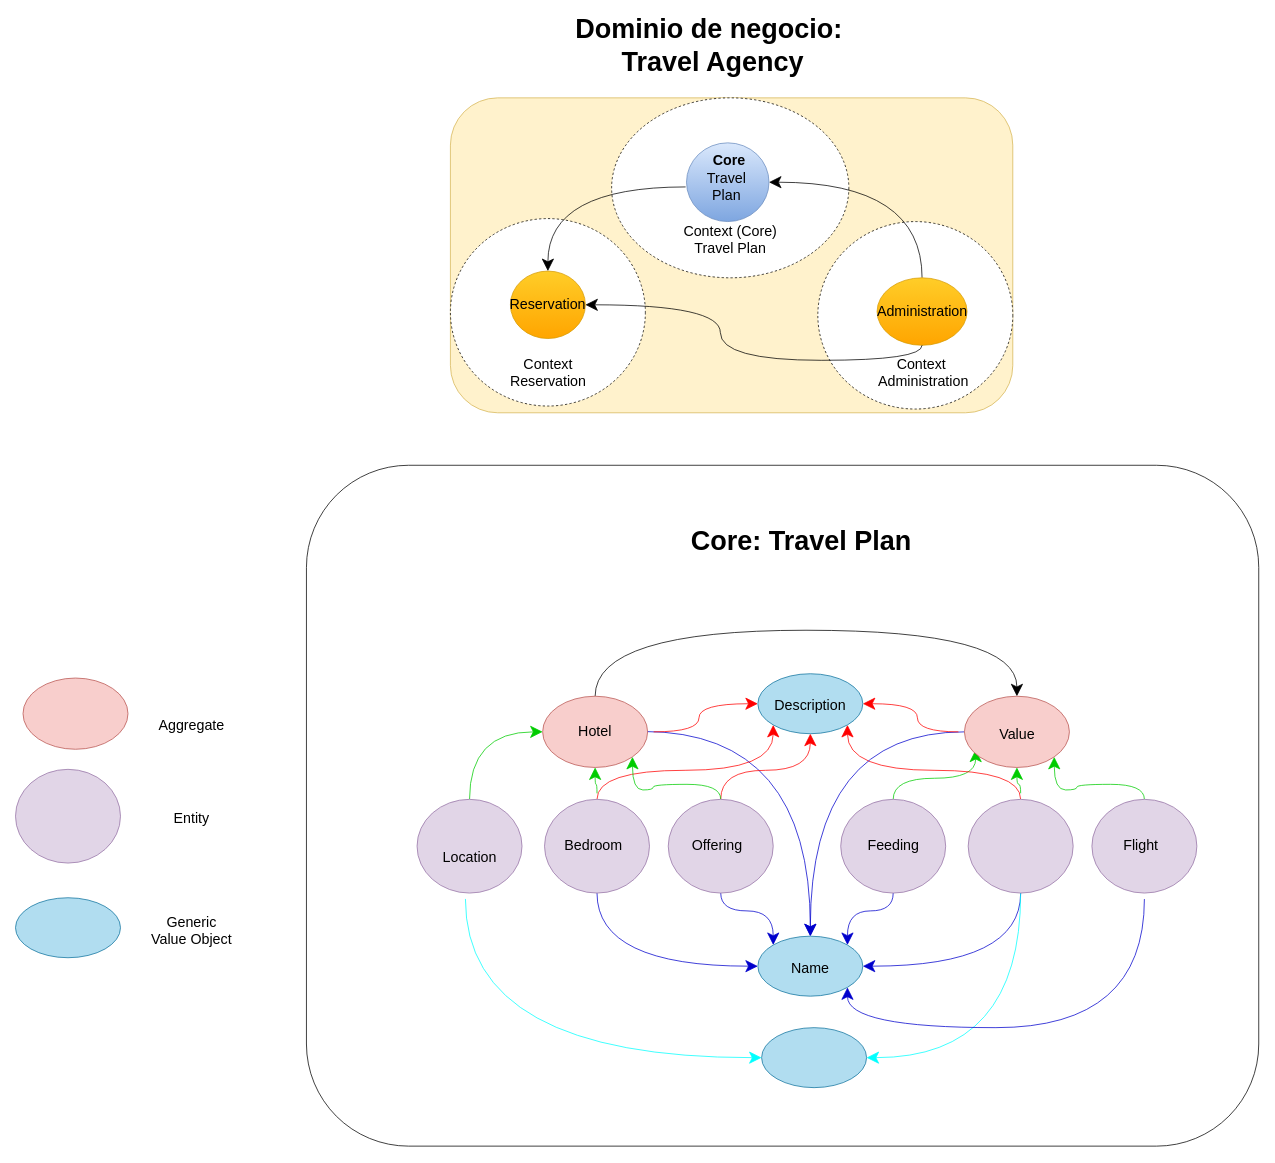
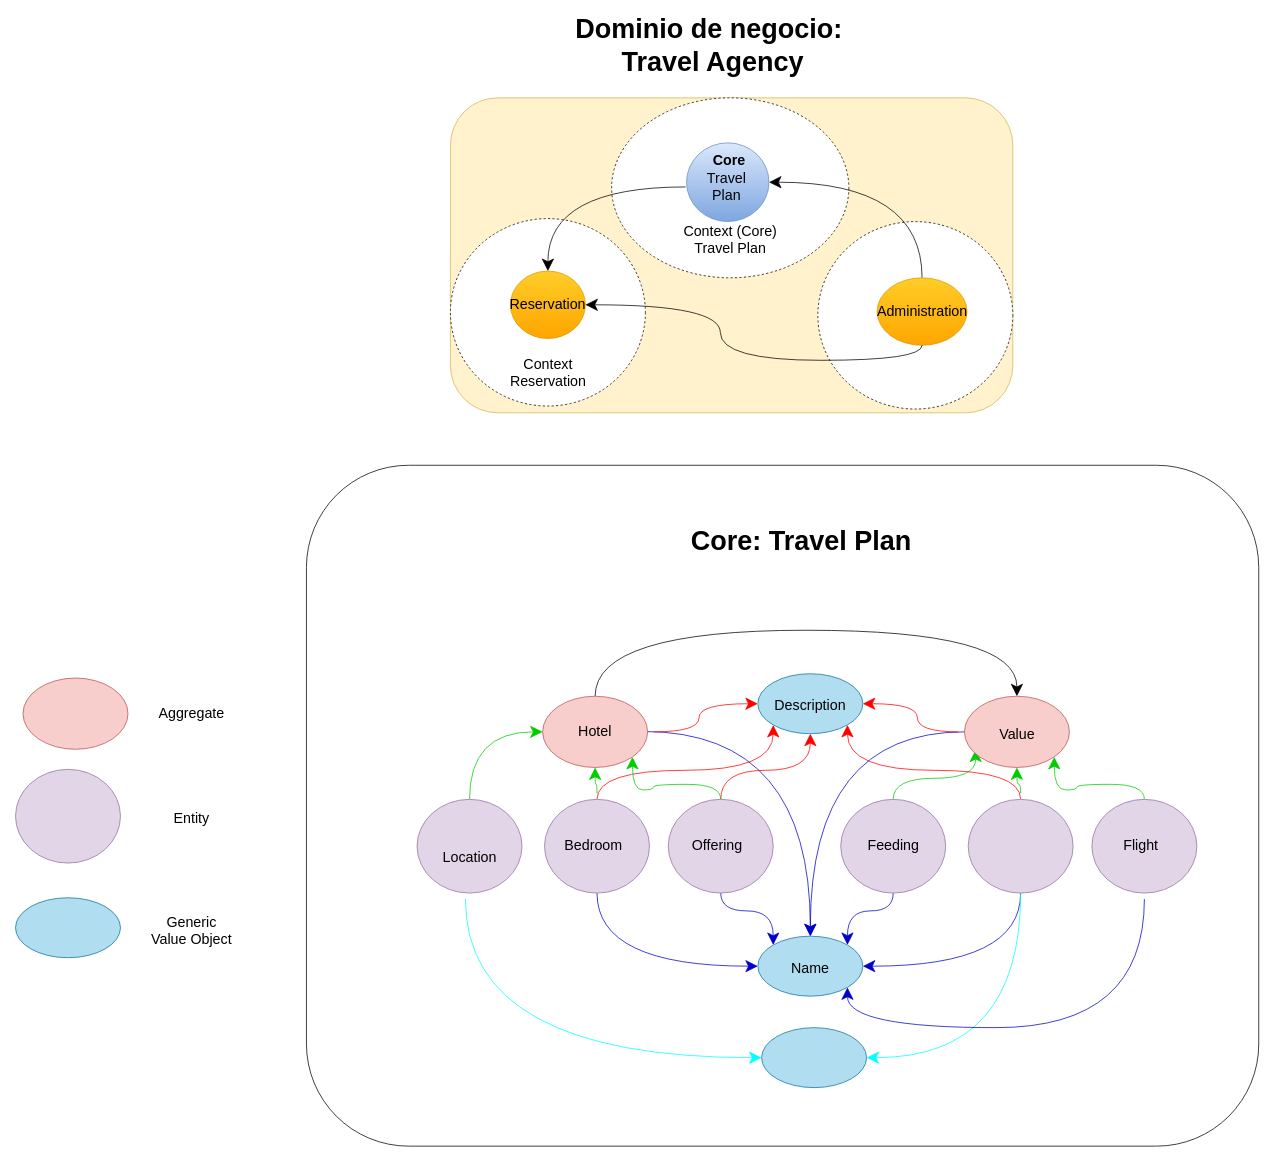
(924, 373) -> none
(192, 725) -> (192, 714)
